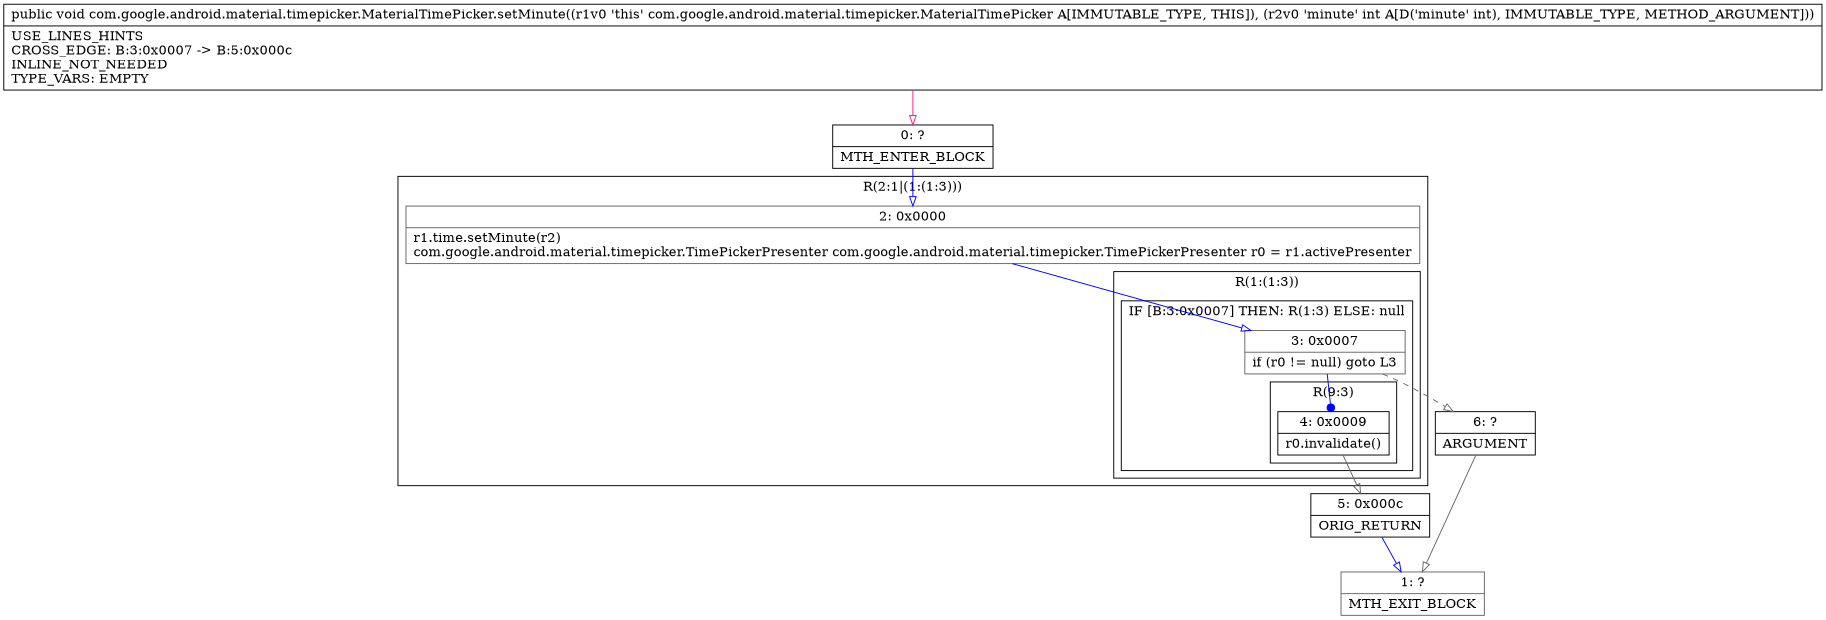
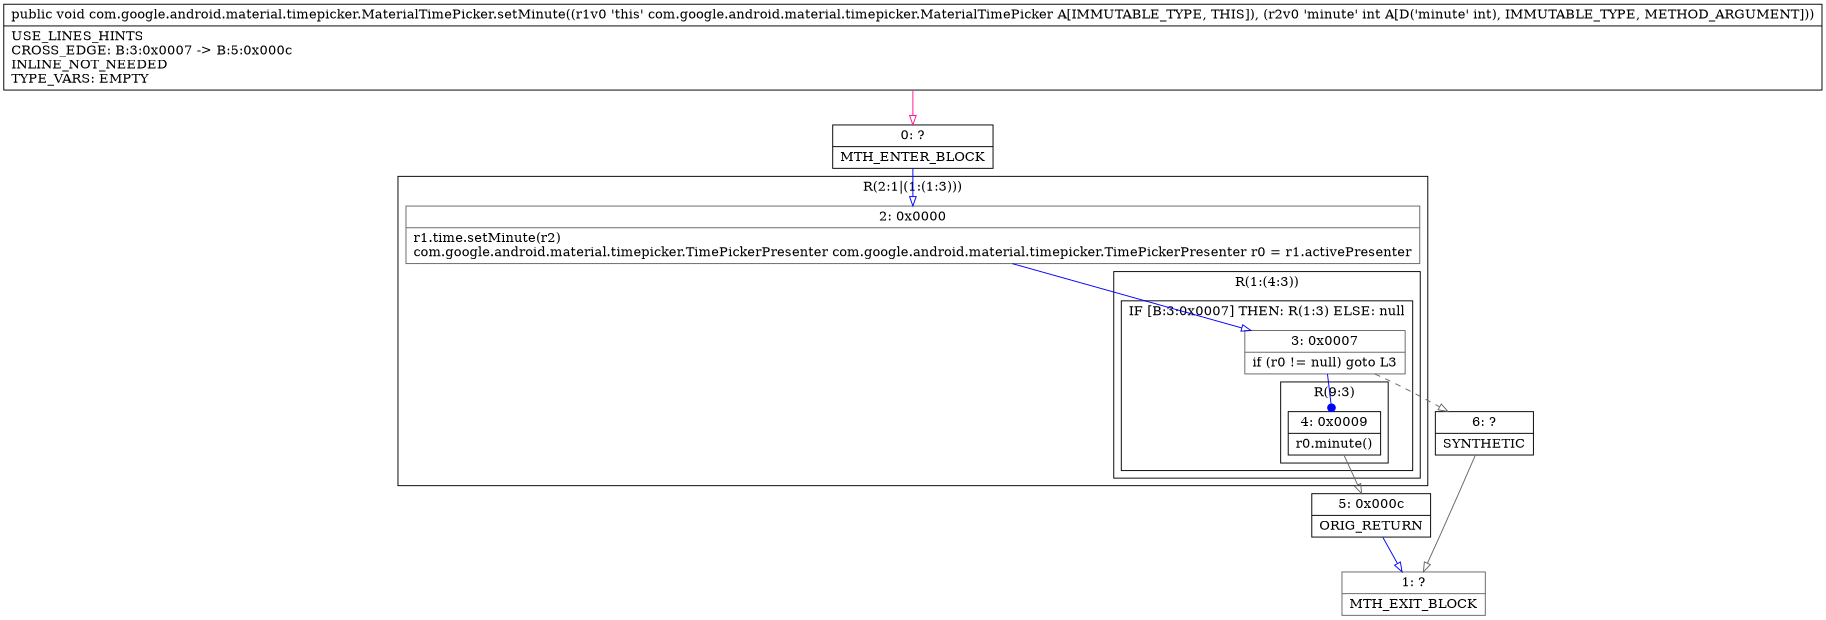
(1267, 282) -> (1267, 282)
(1333, 444) -> (1334, 444)
(1485, 444) -> (1484, 444)
